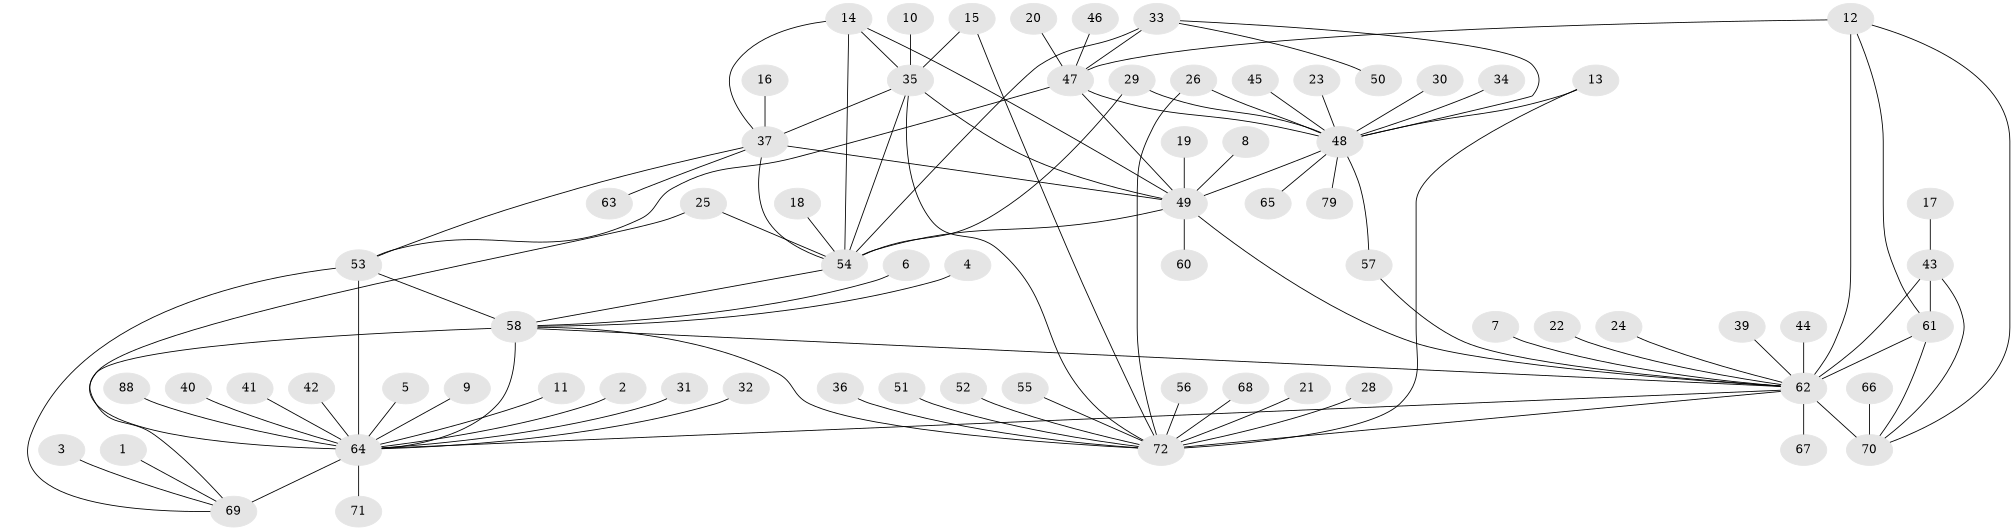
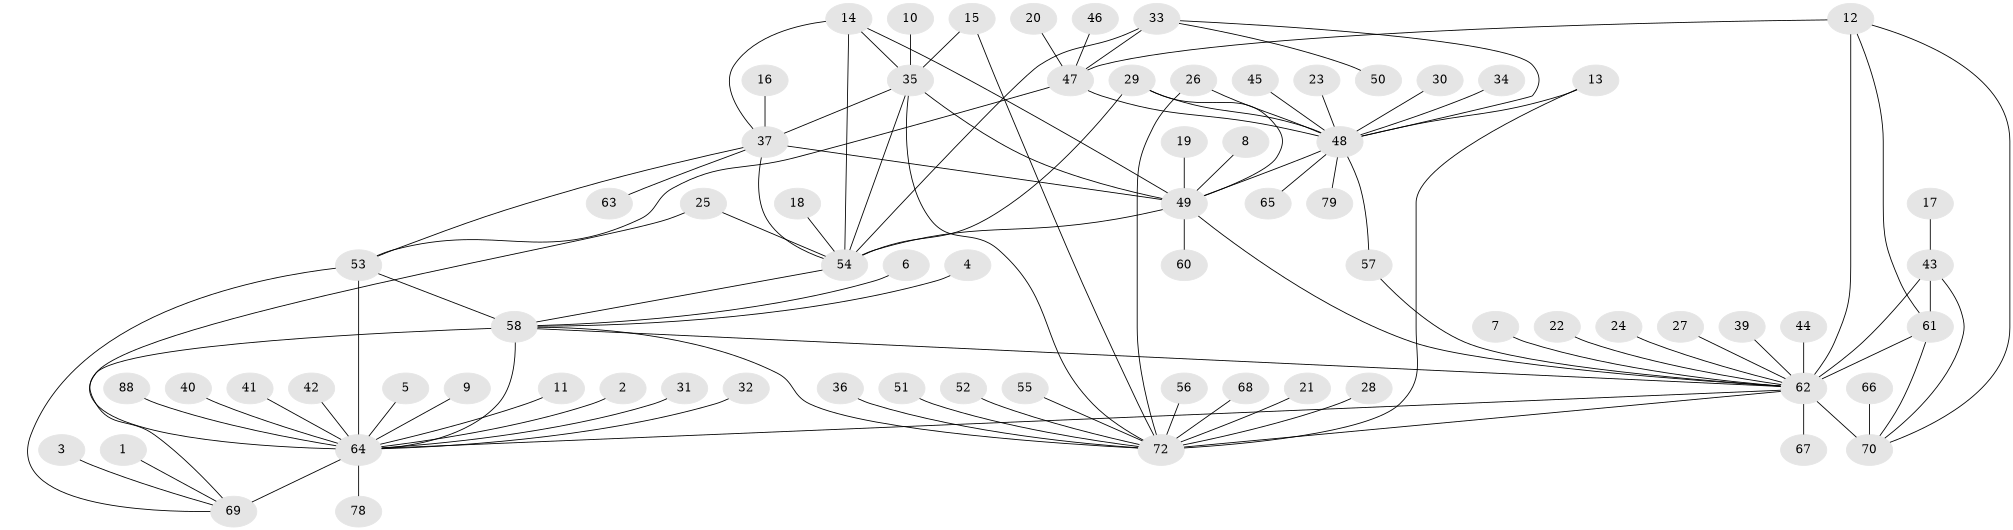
(1127, 142) -> (1281, 134)
none -> (1680, 327)
(359, 512) -> (359, 512)
